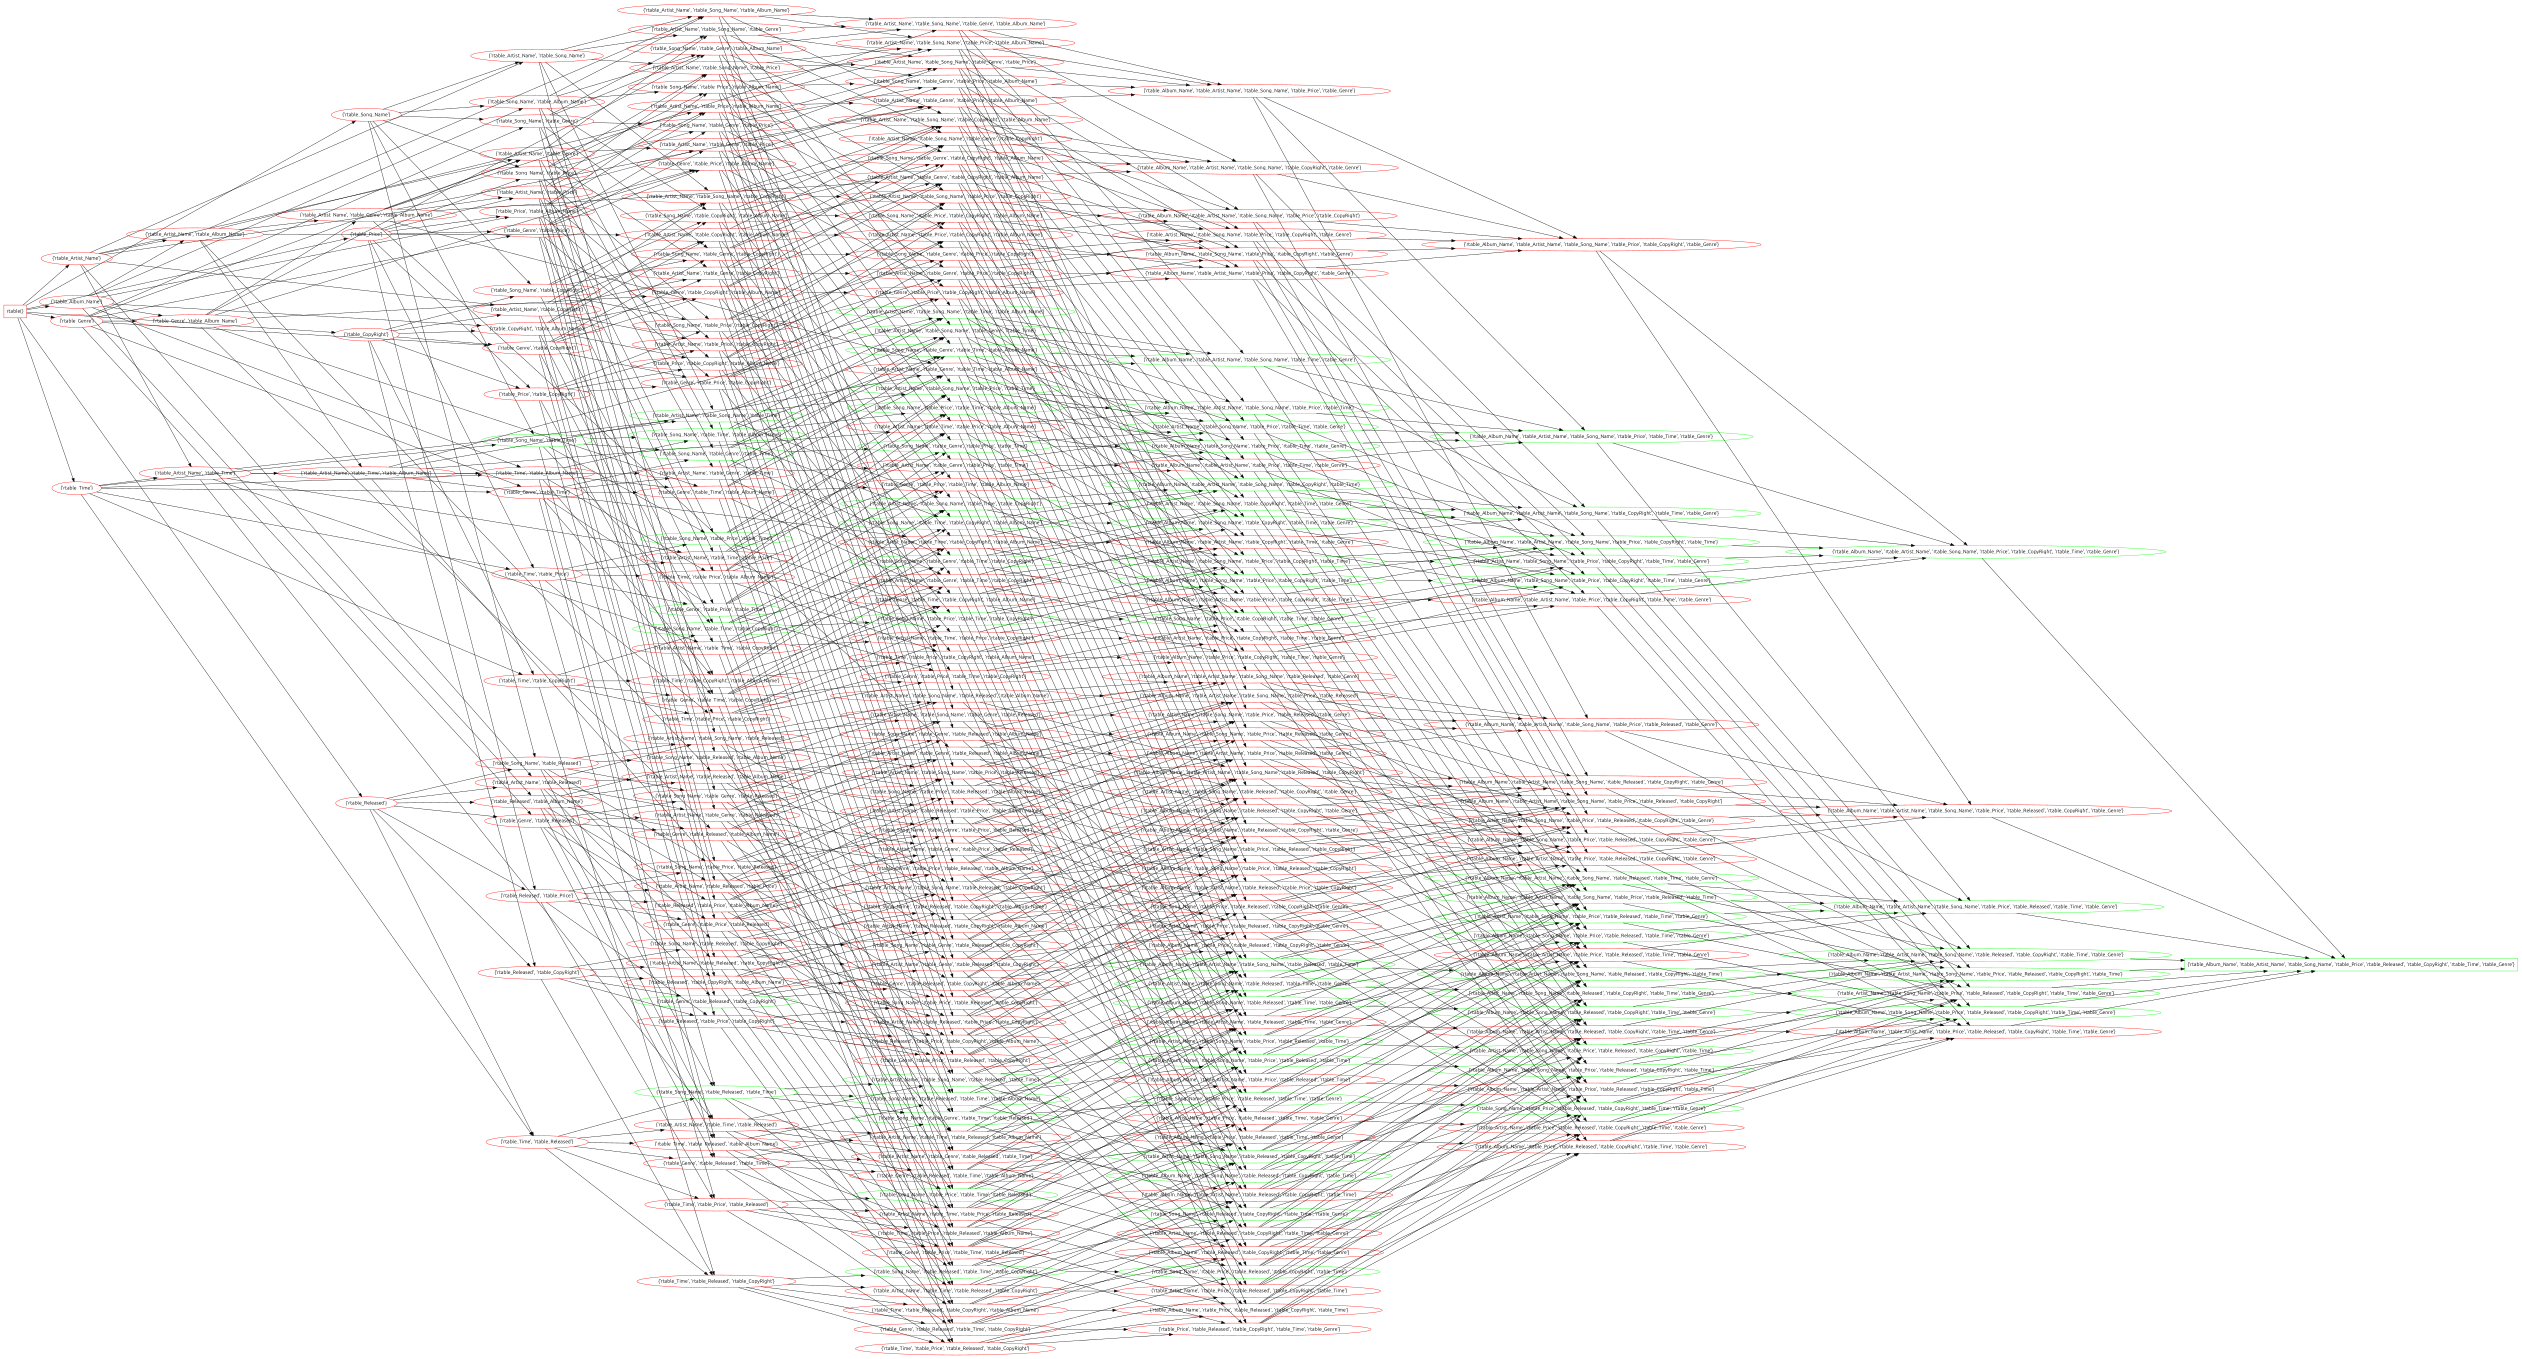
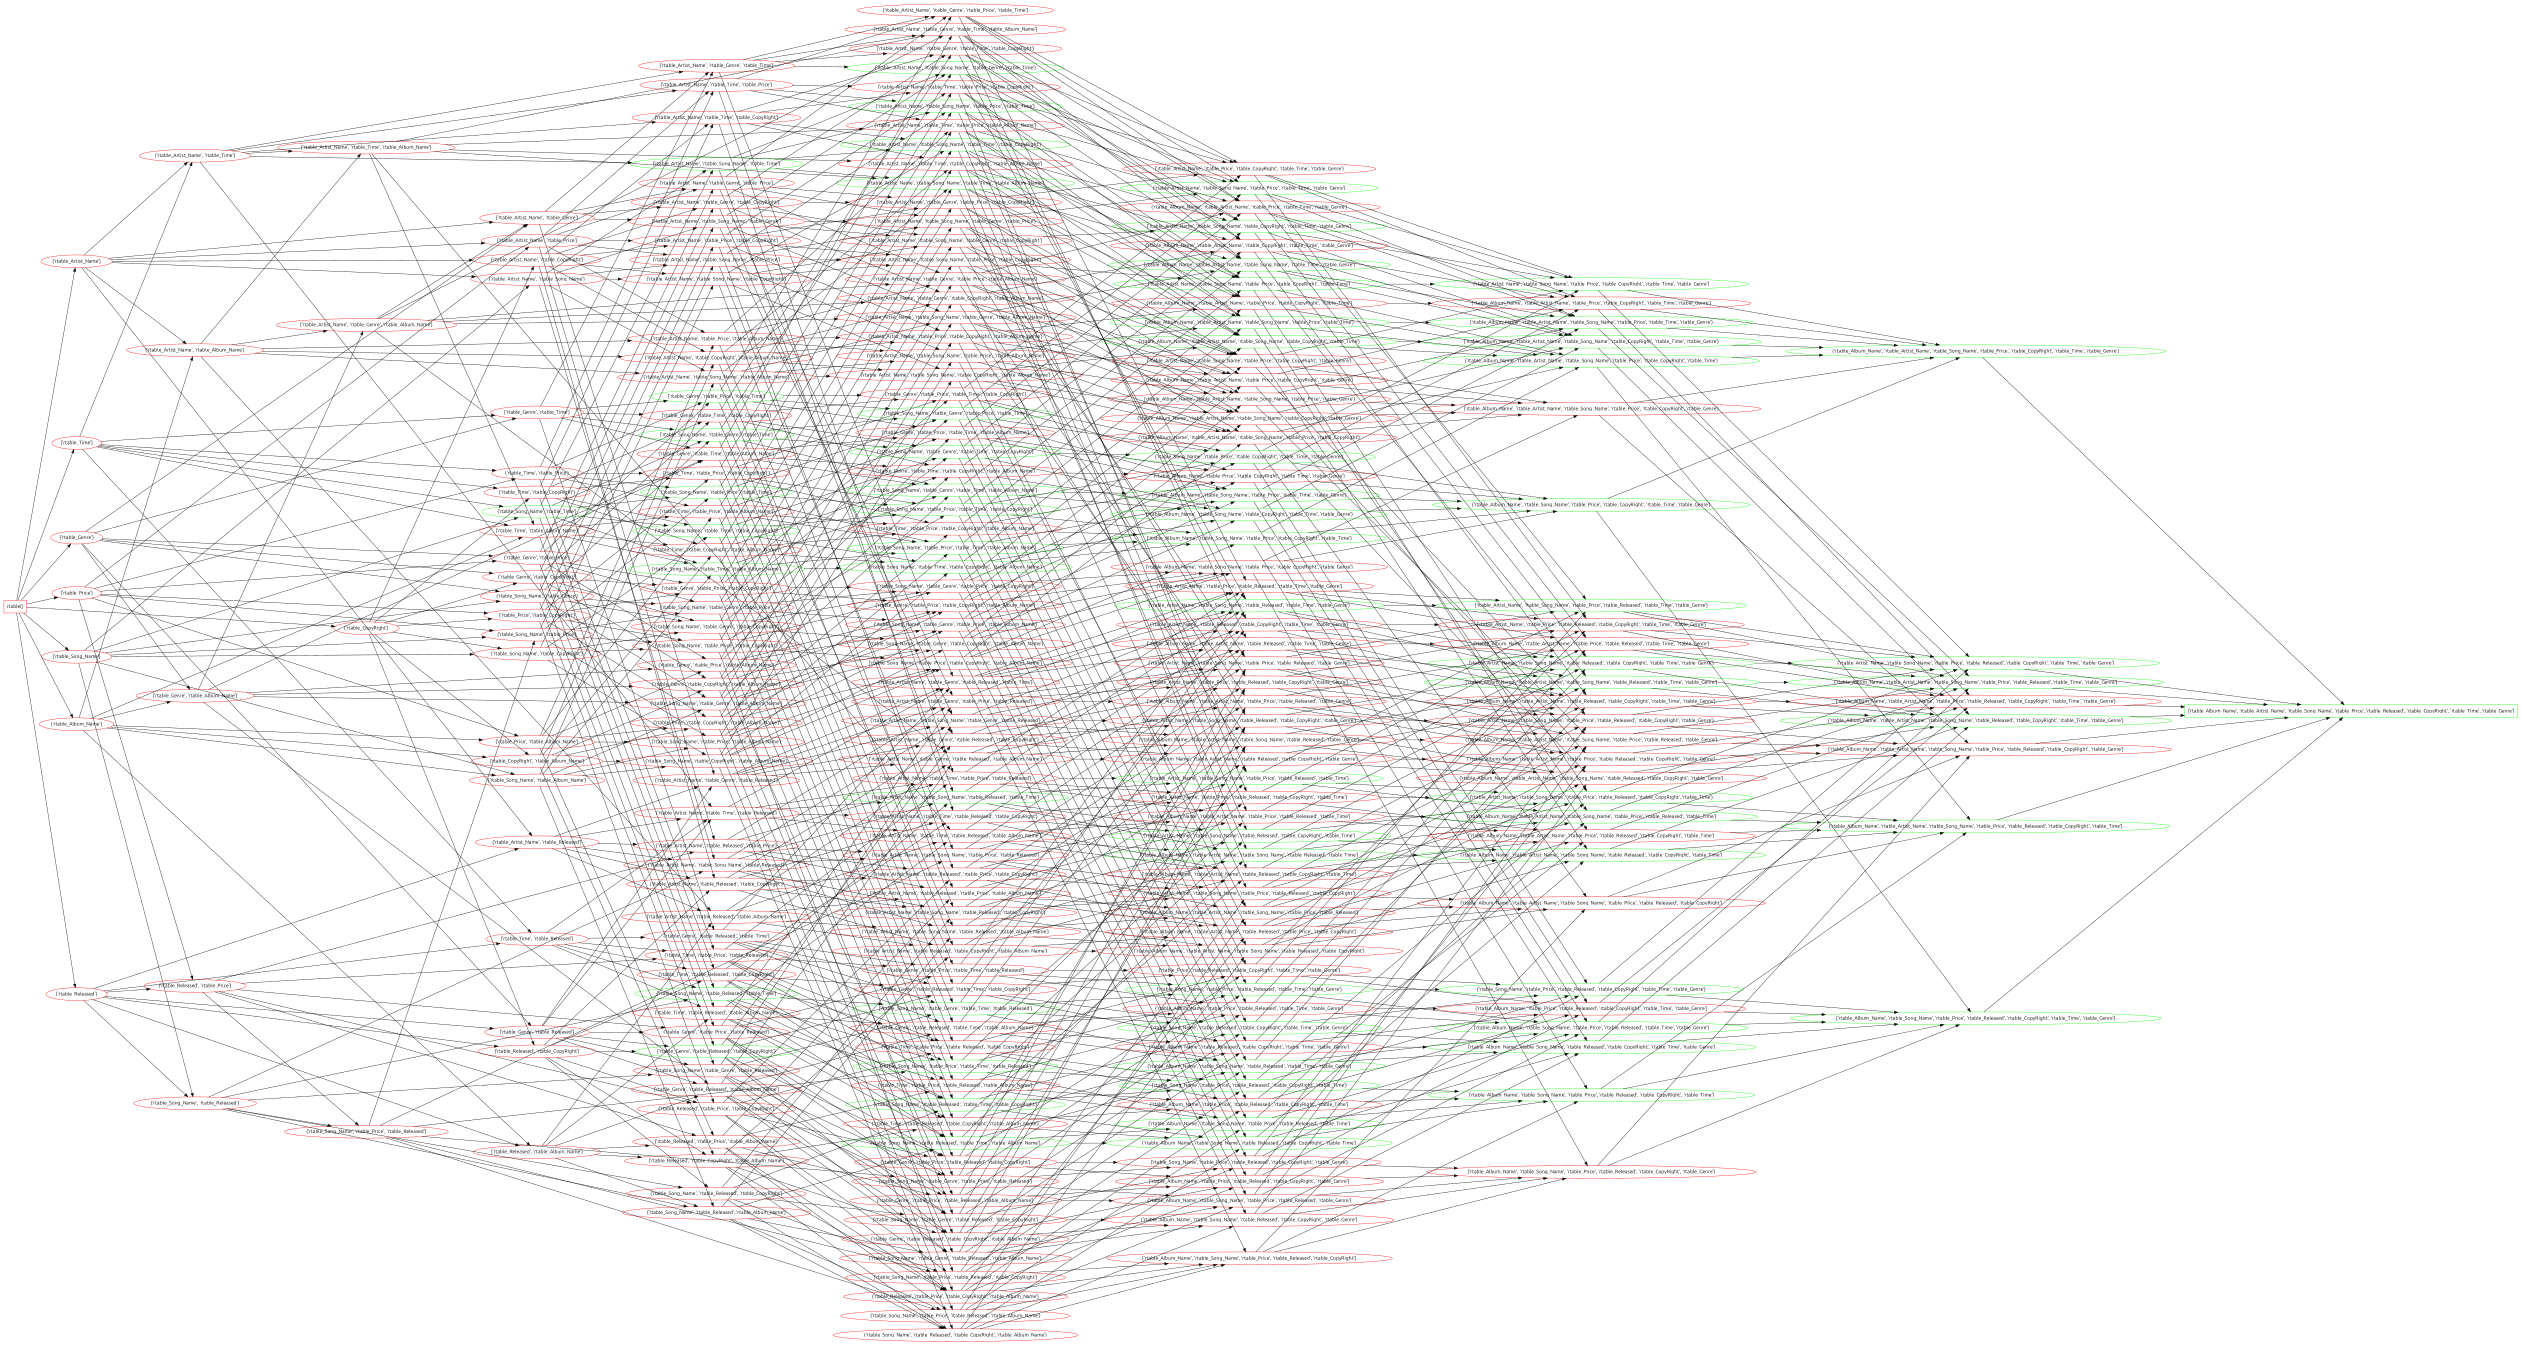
none -> (622, 316)
(626, 518) -> (451, 885)
(626, 991) -> (626, 924)
